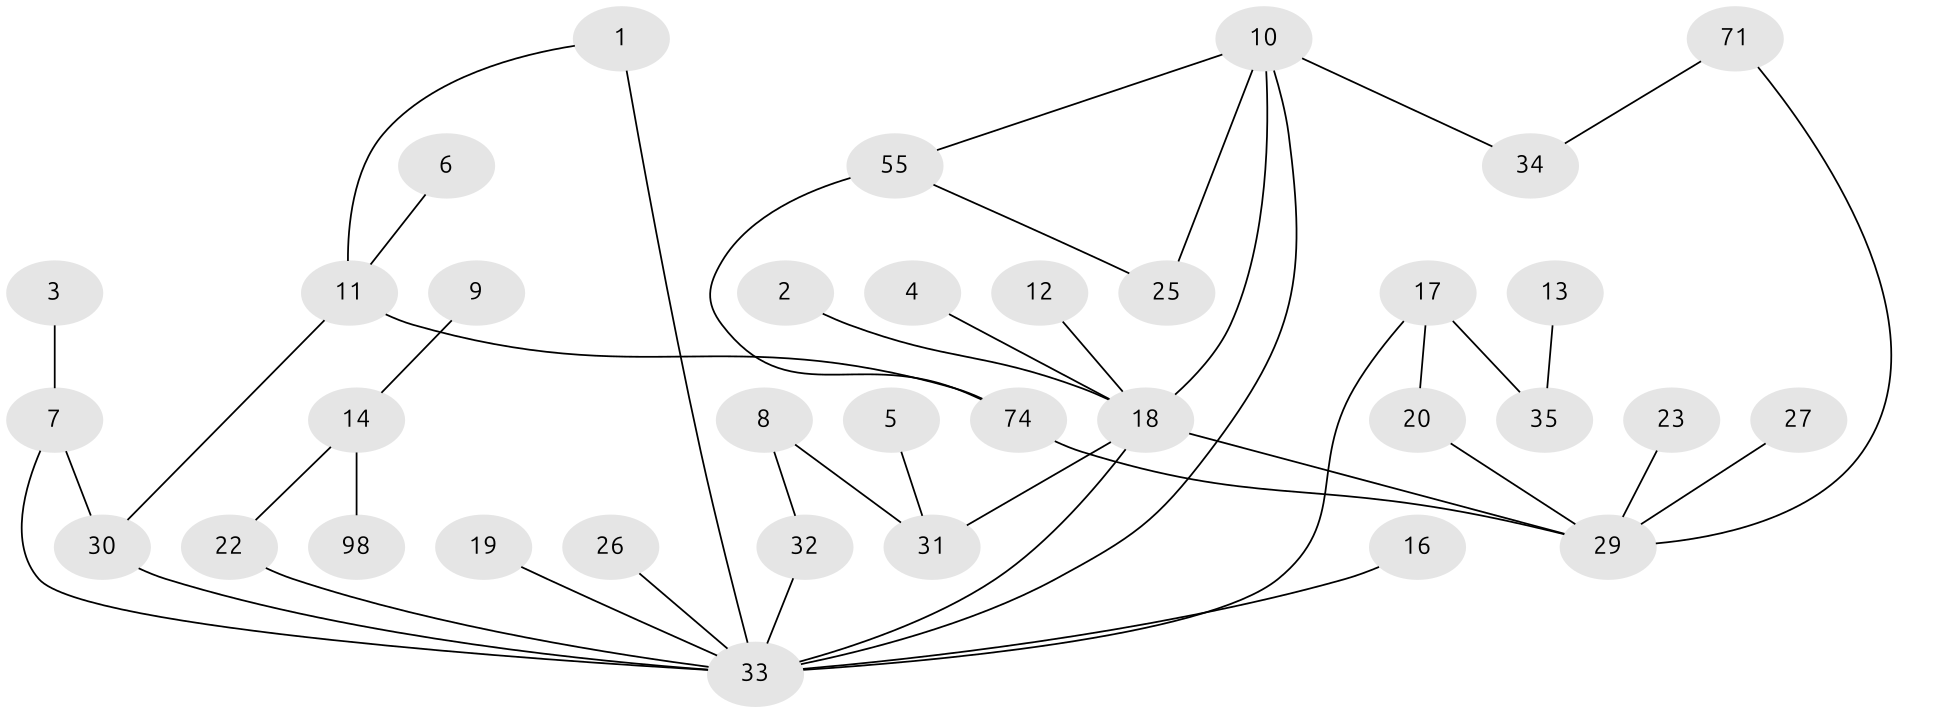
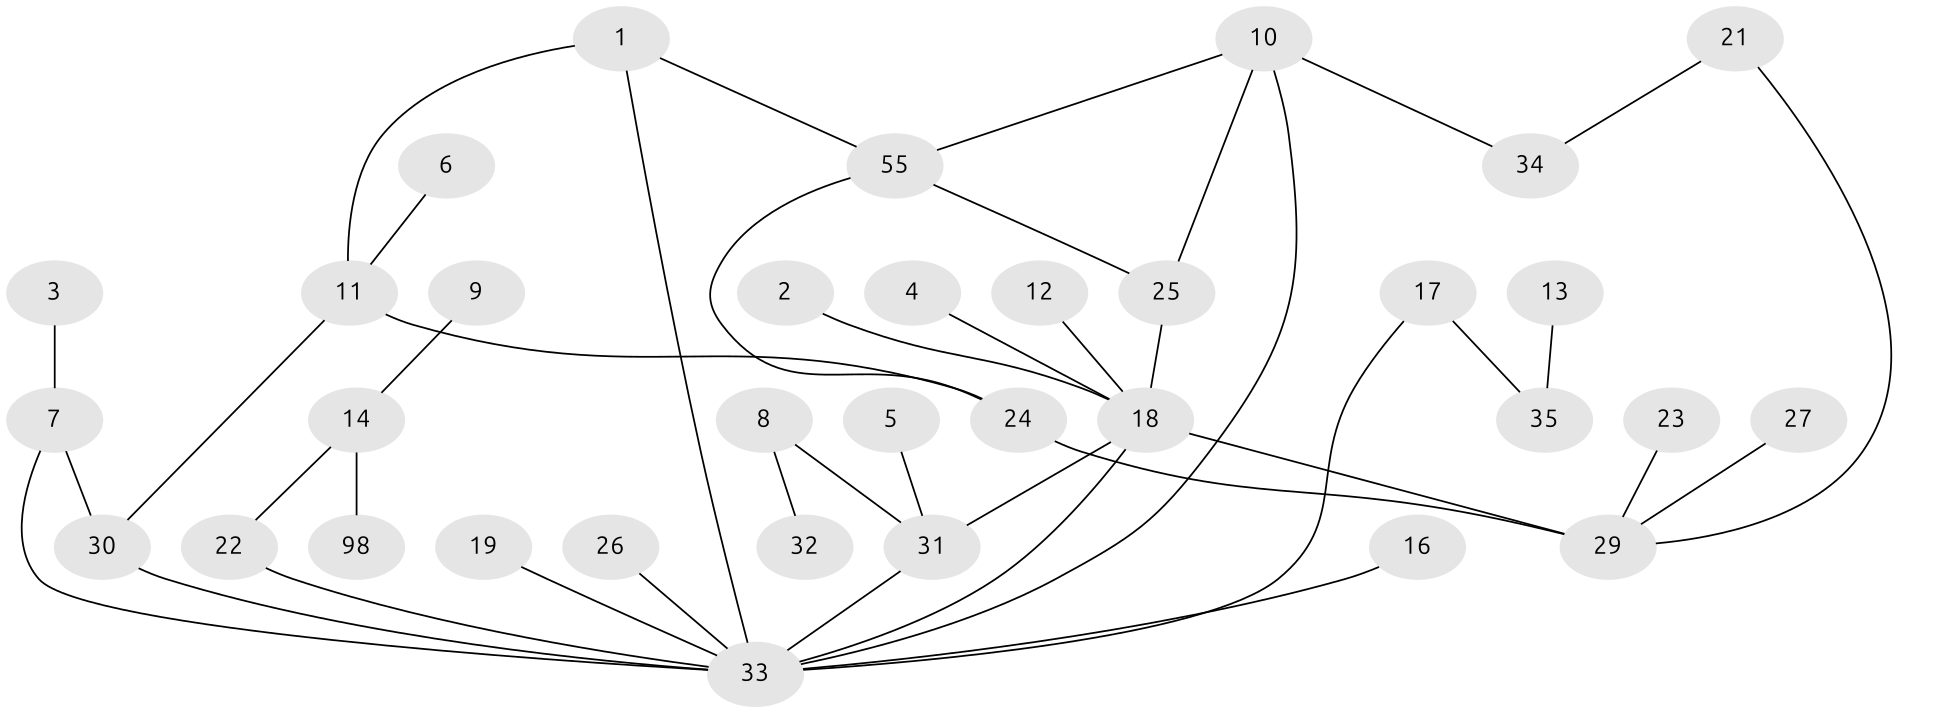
(1735, 39) -> (1735, 39)
none -> (758, 102)
(1255, 244) -> (1156, 356)
(1019, 420) -> (1019, 420)
(1418, 420) -> none
(780, 611) -> (844, 611)
